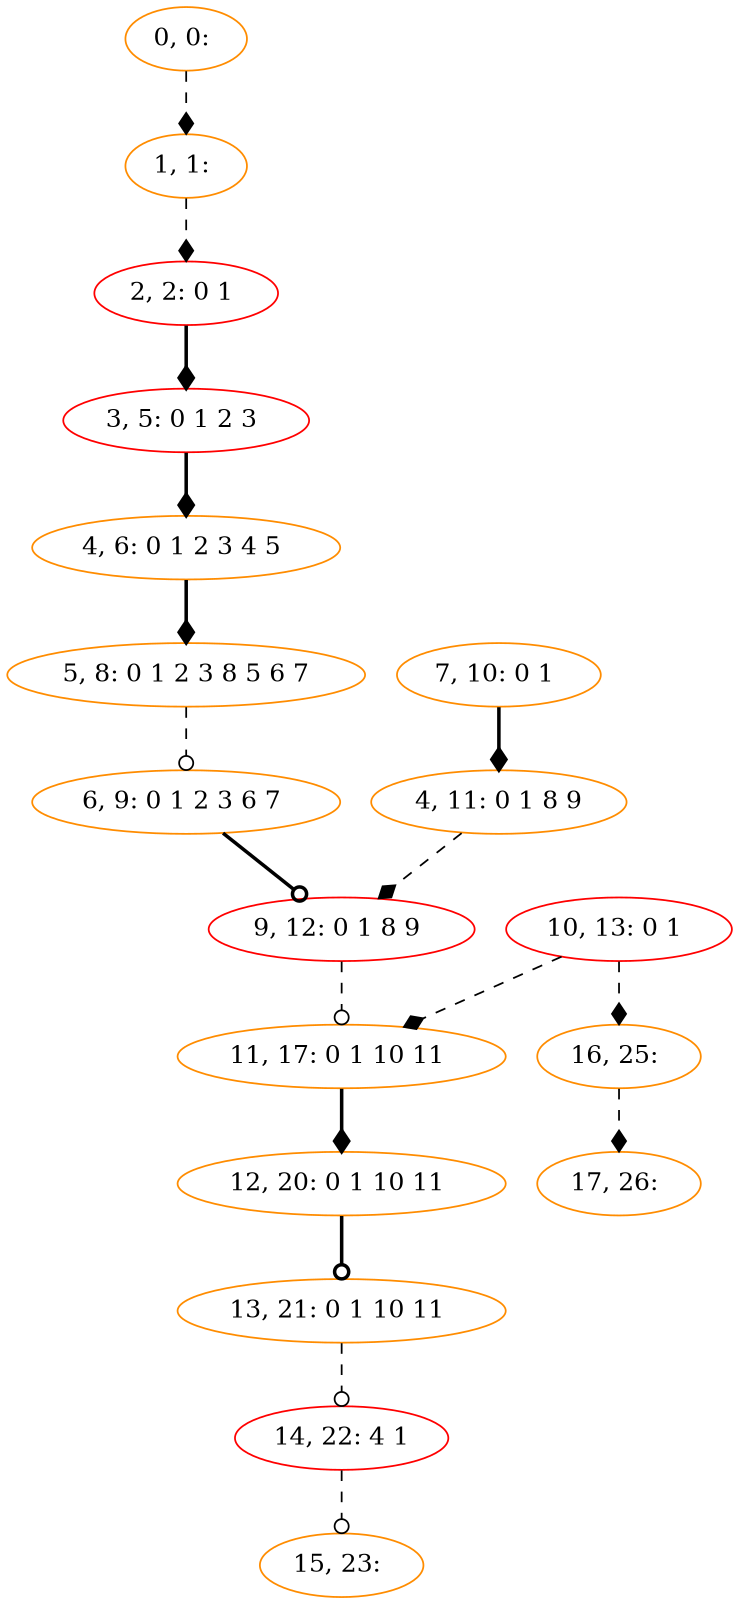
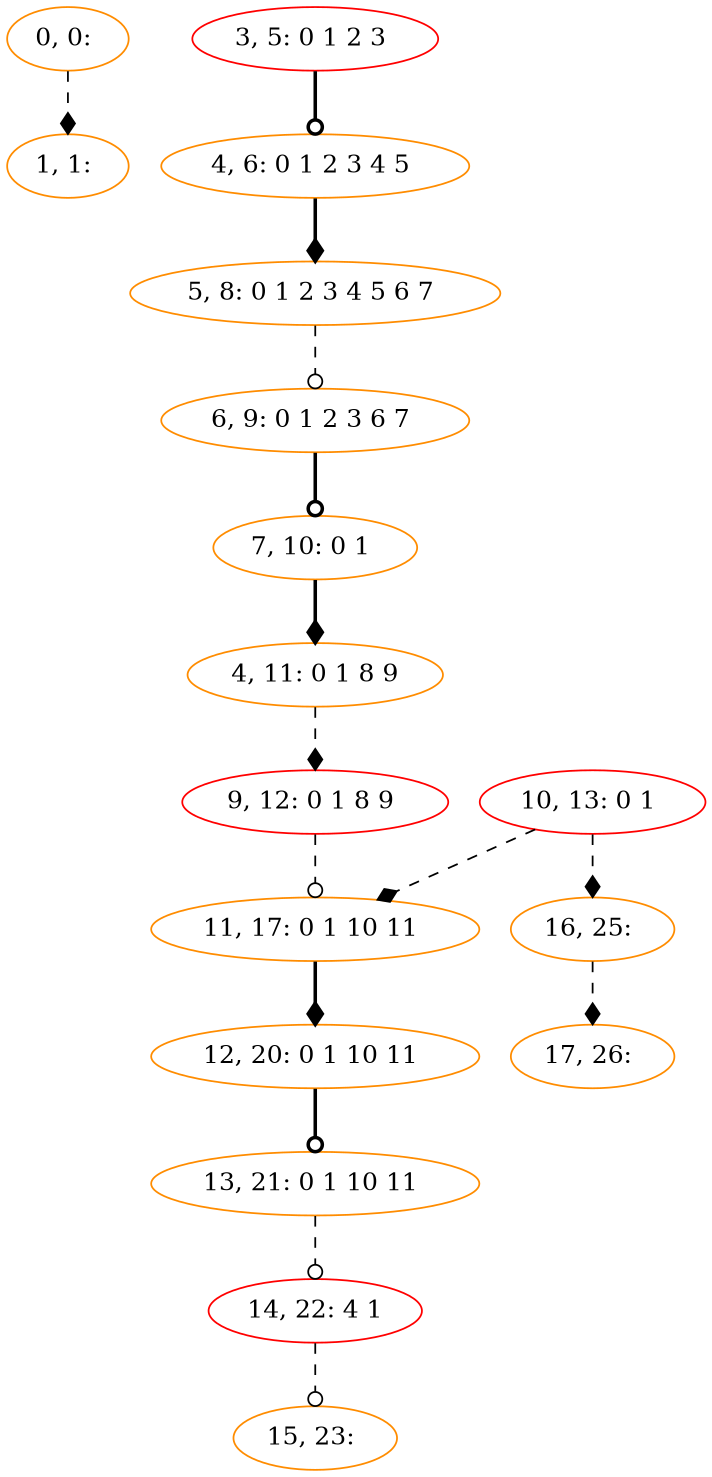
(186, 293) -> none
(186, 474) -> (315, 96)
(186, 675) -> (315, 293)
(258, 861) -> (315, 477)
